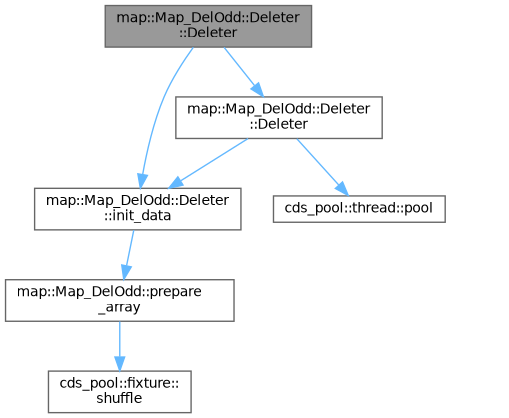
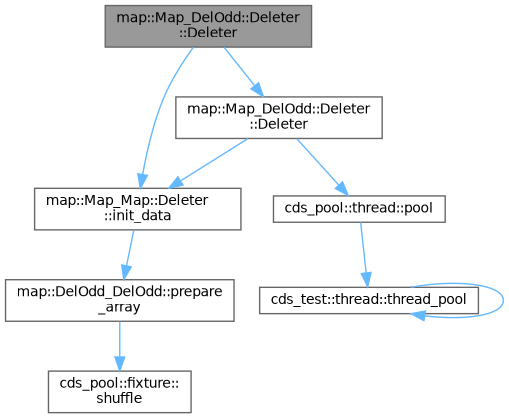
(138, 209) -> (138, 209)
(120, 300) -> (120, 300)
none -> (369, 300)
